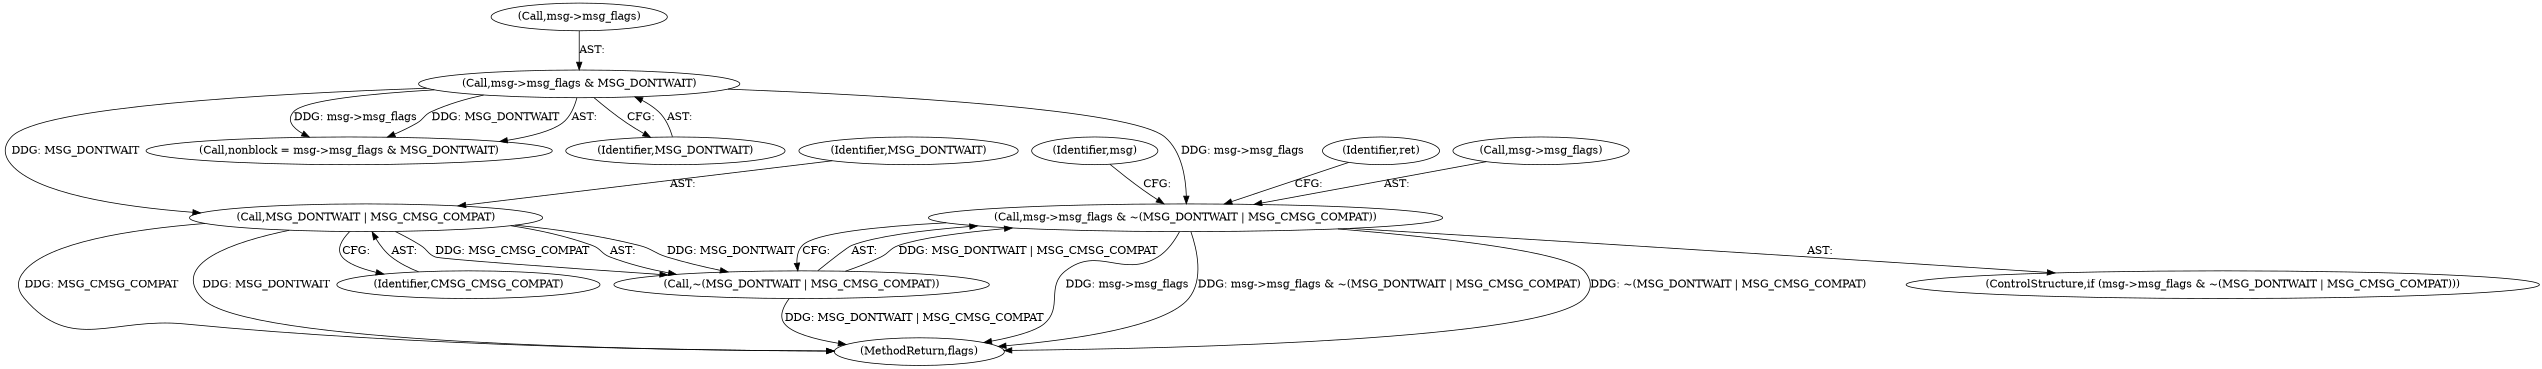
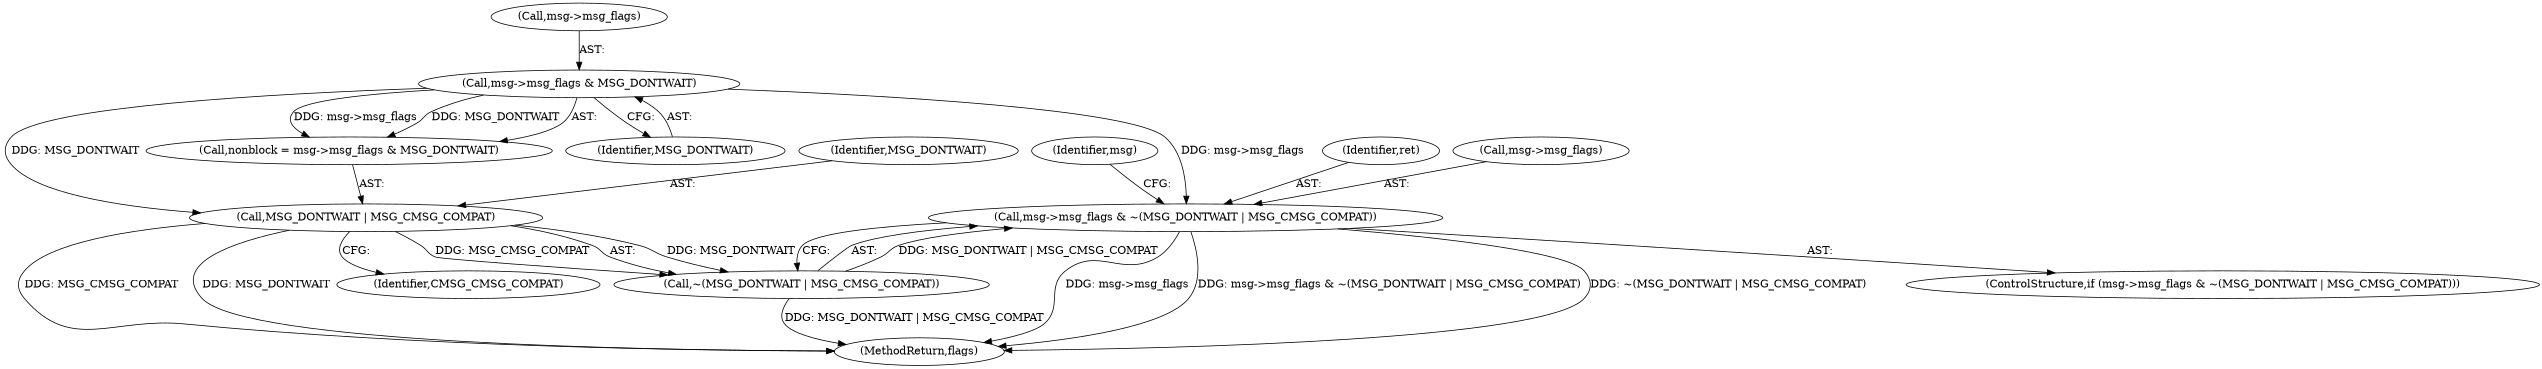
(1311, 184) -> (1311, 184)
(394, 259) -> (357, 180)
